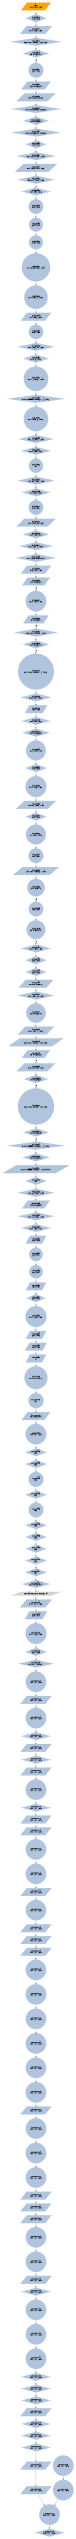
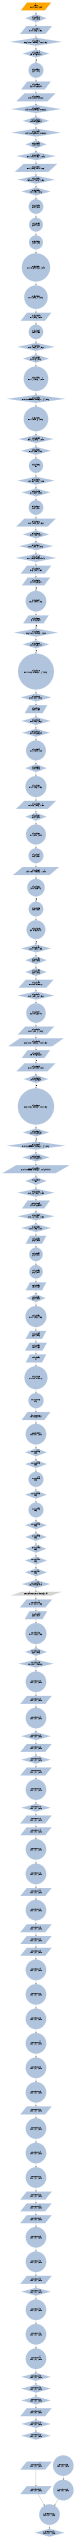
(36, 2448) -> none
